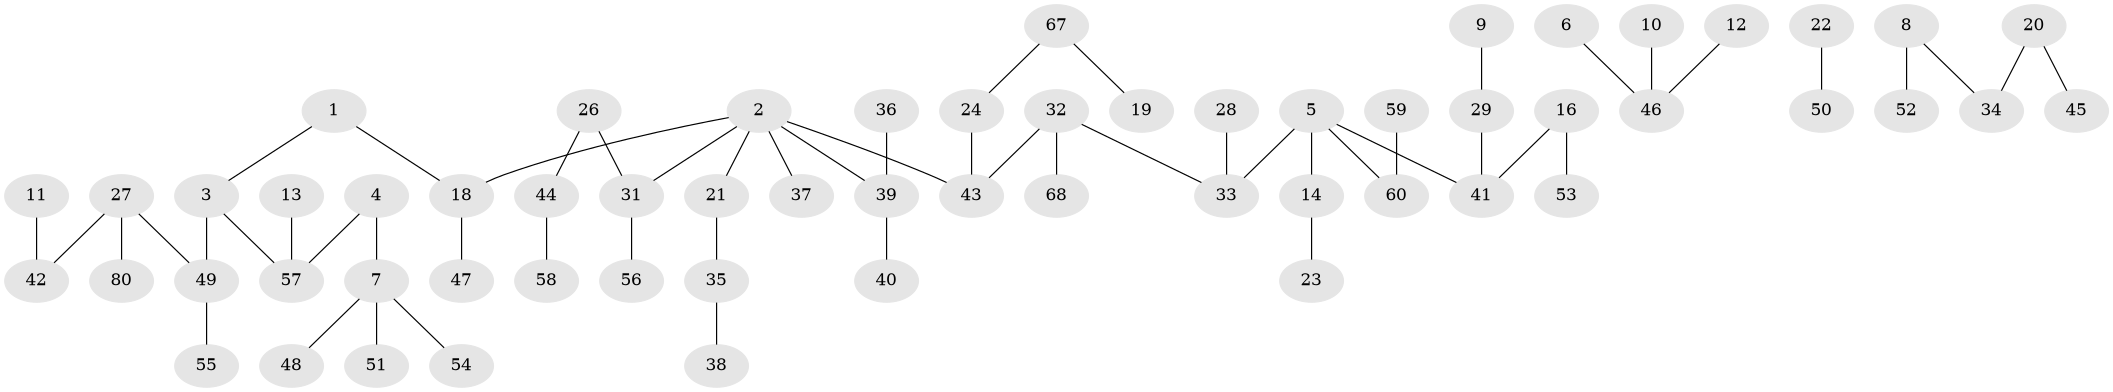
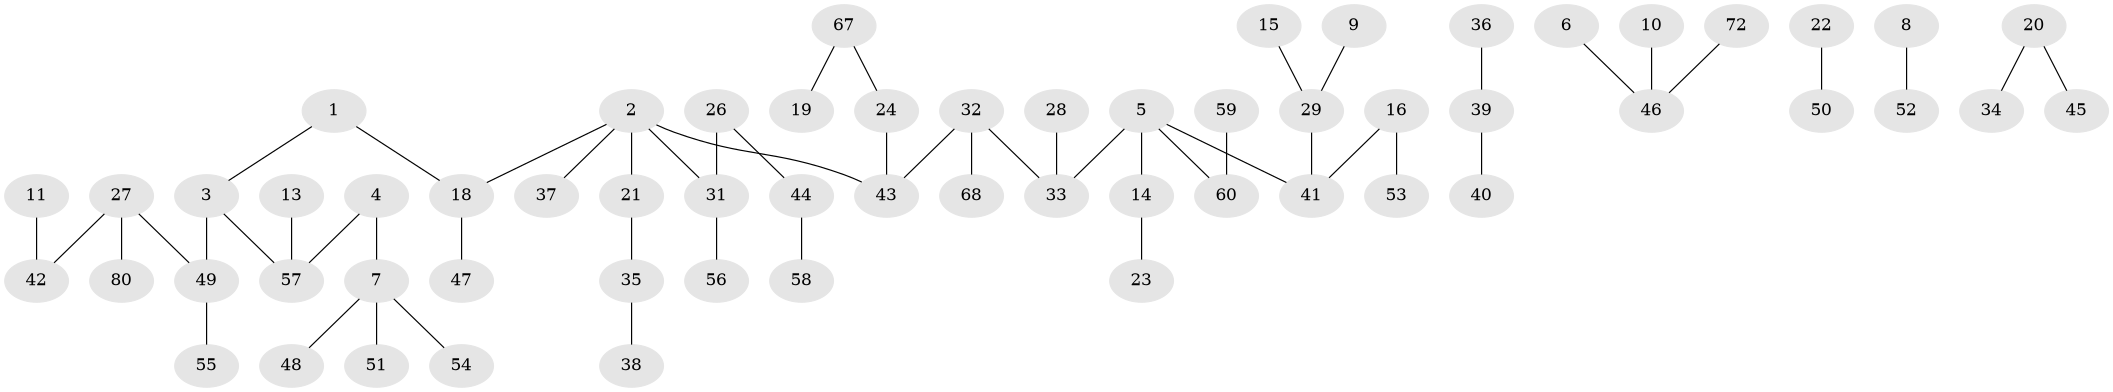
none -> (1269, 26)
(1737, 26) -> (1737, 26)
(1949, 68) -> none
(823, 154) -> none
